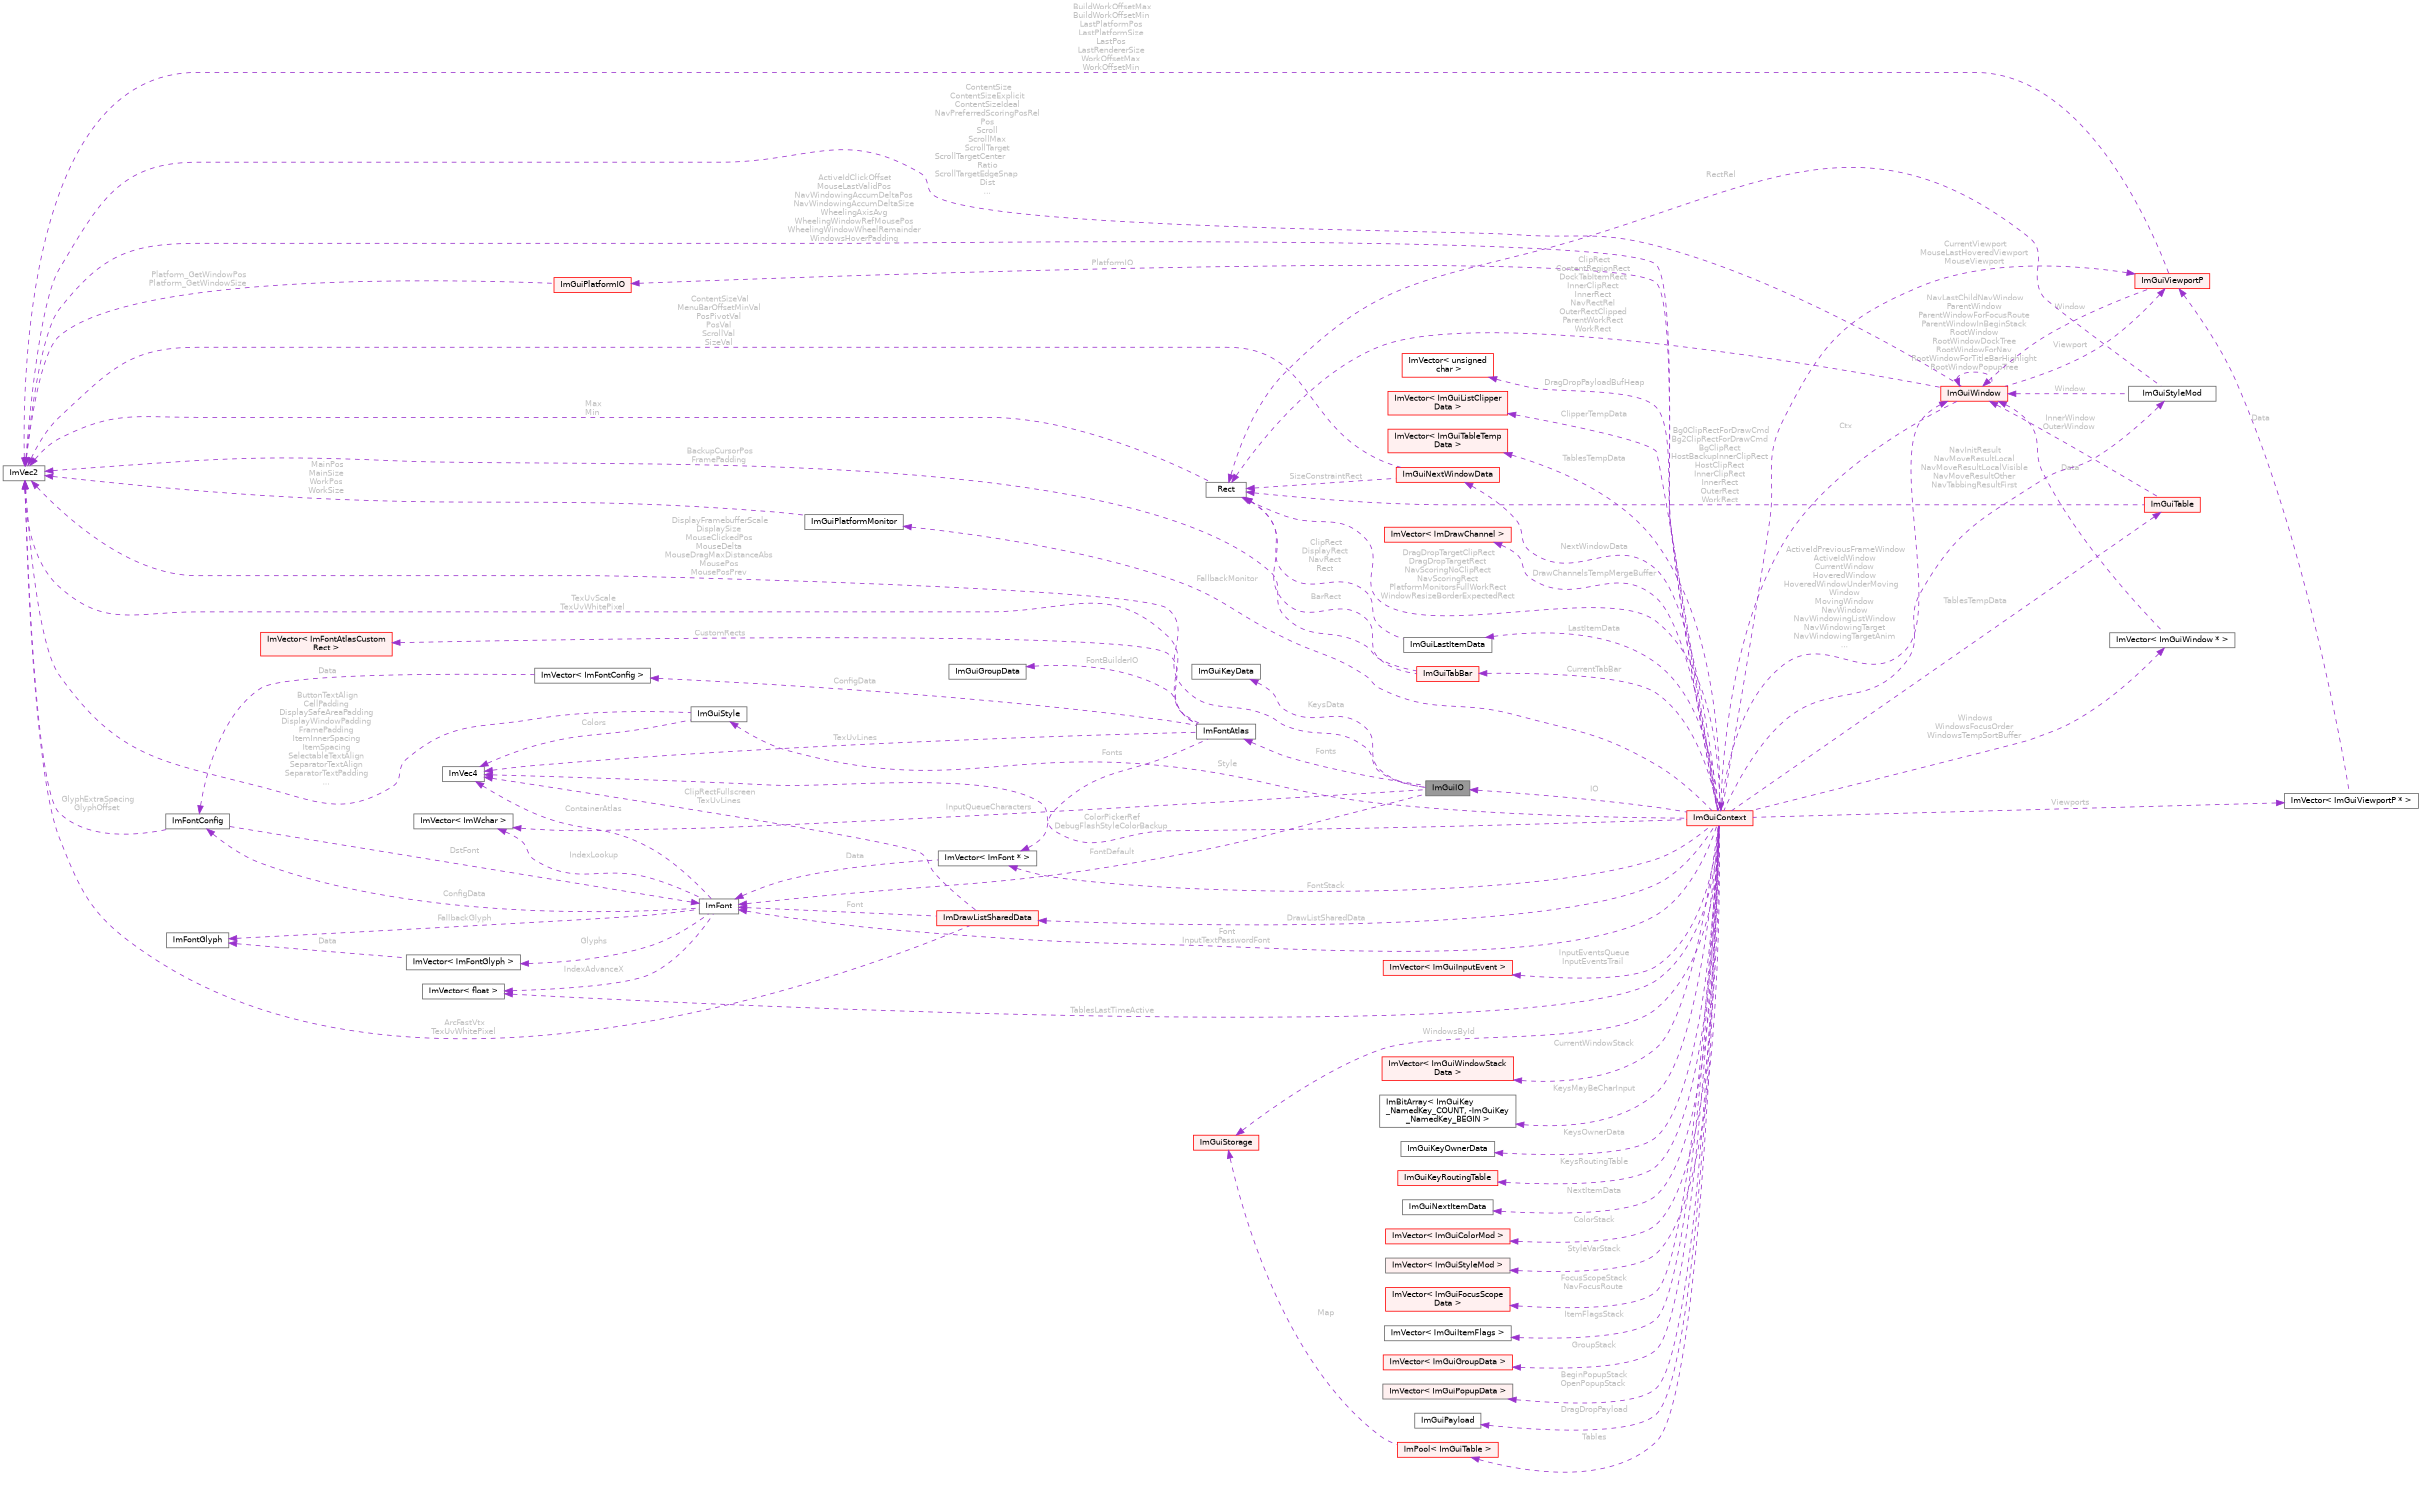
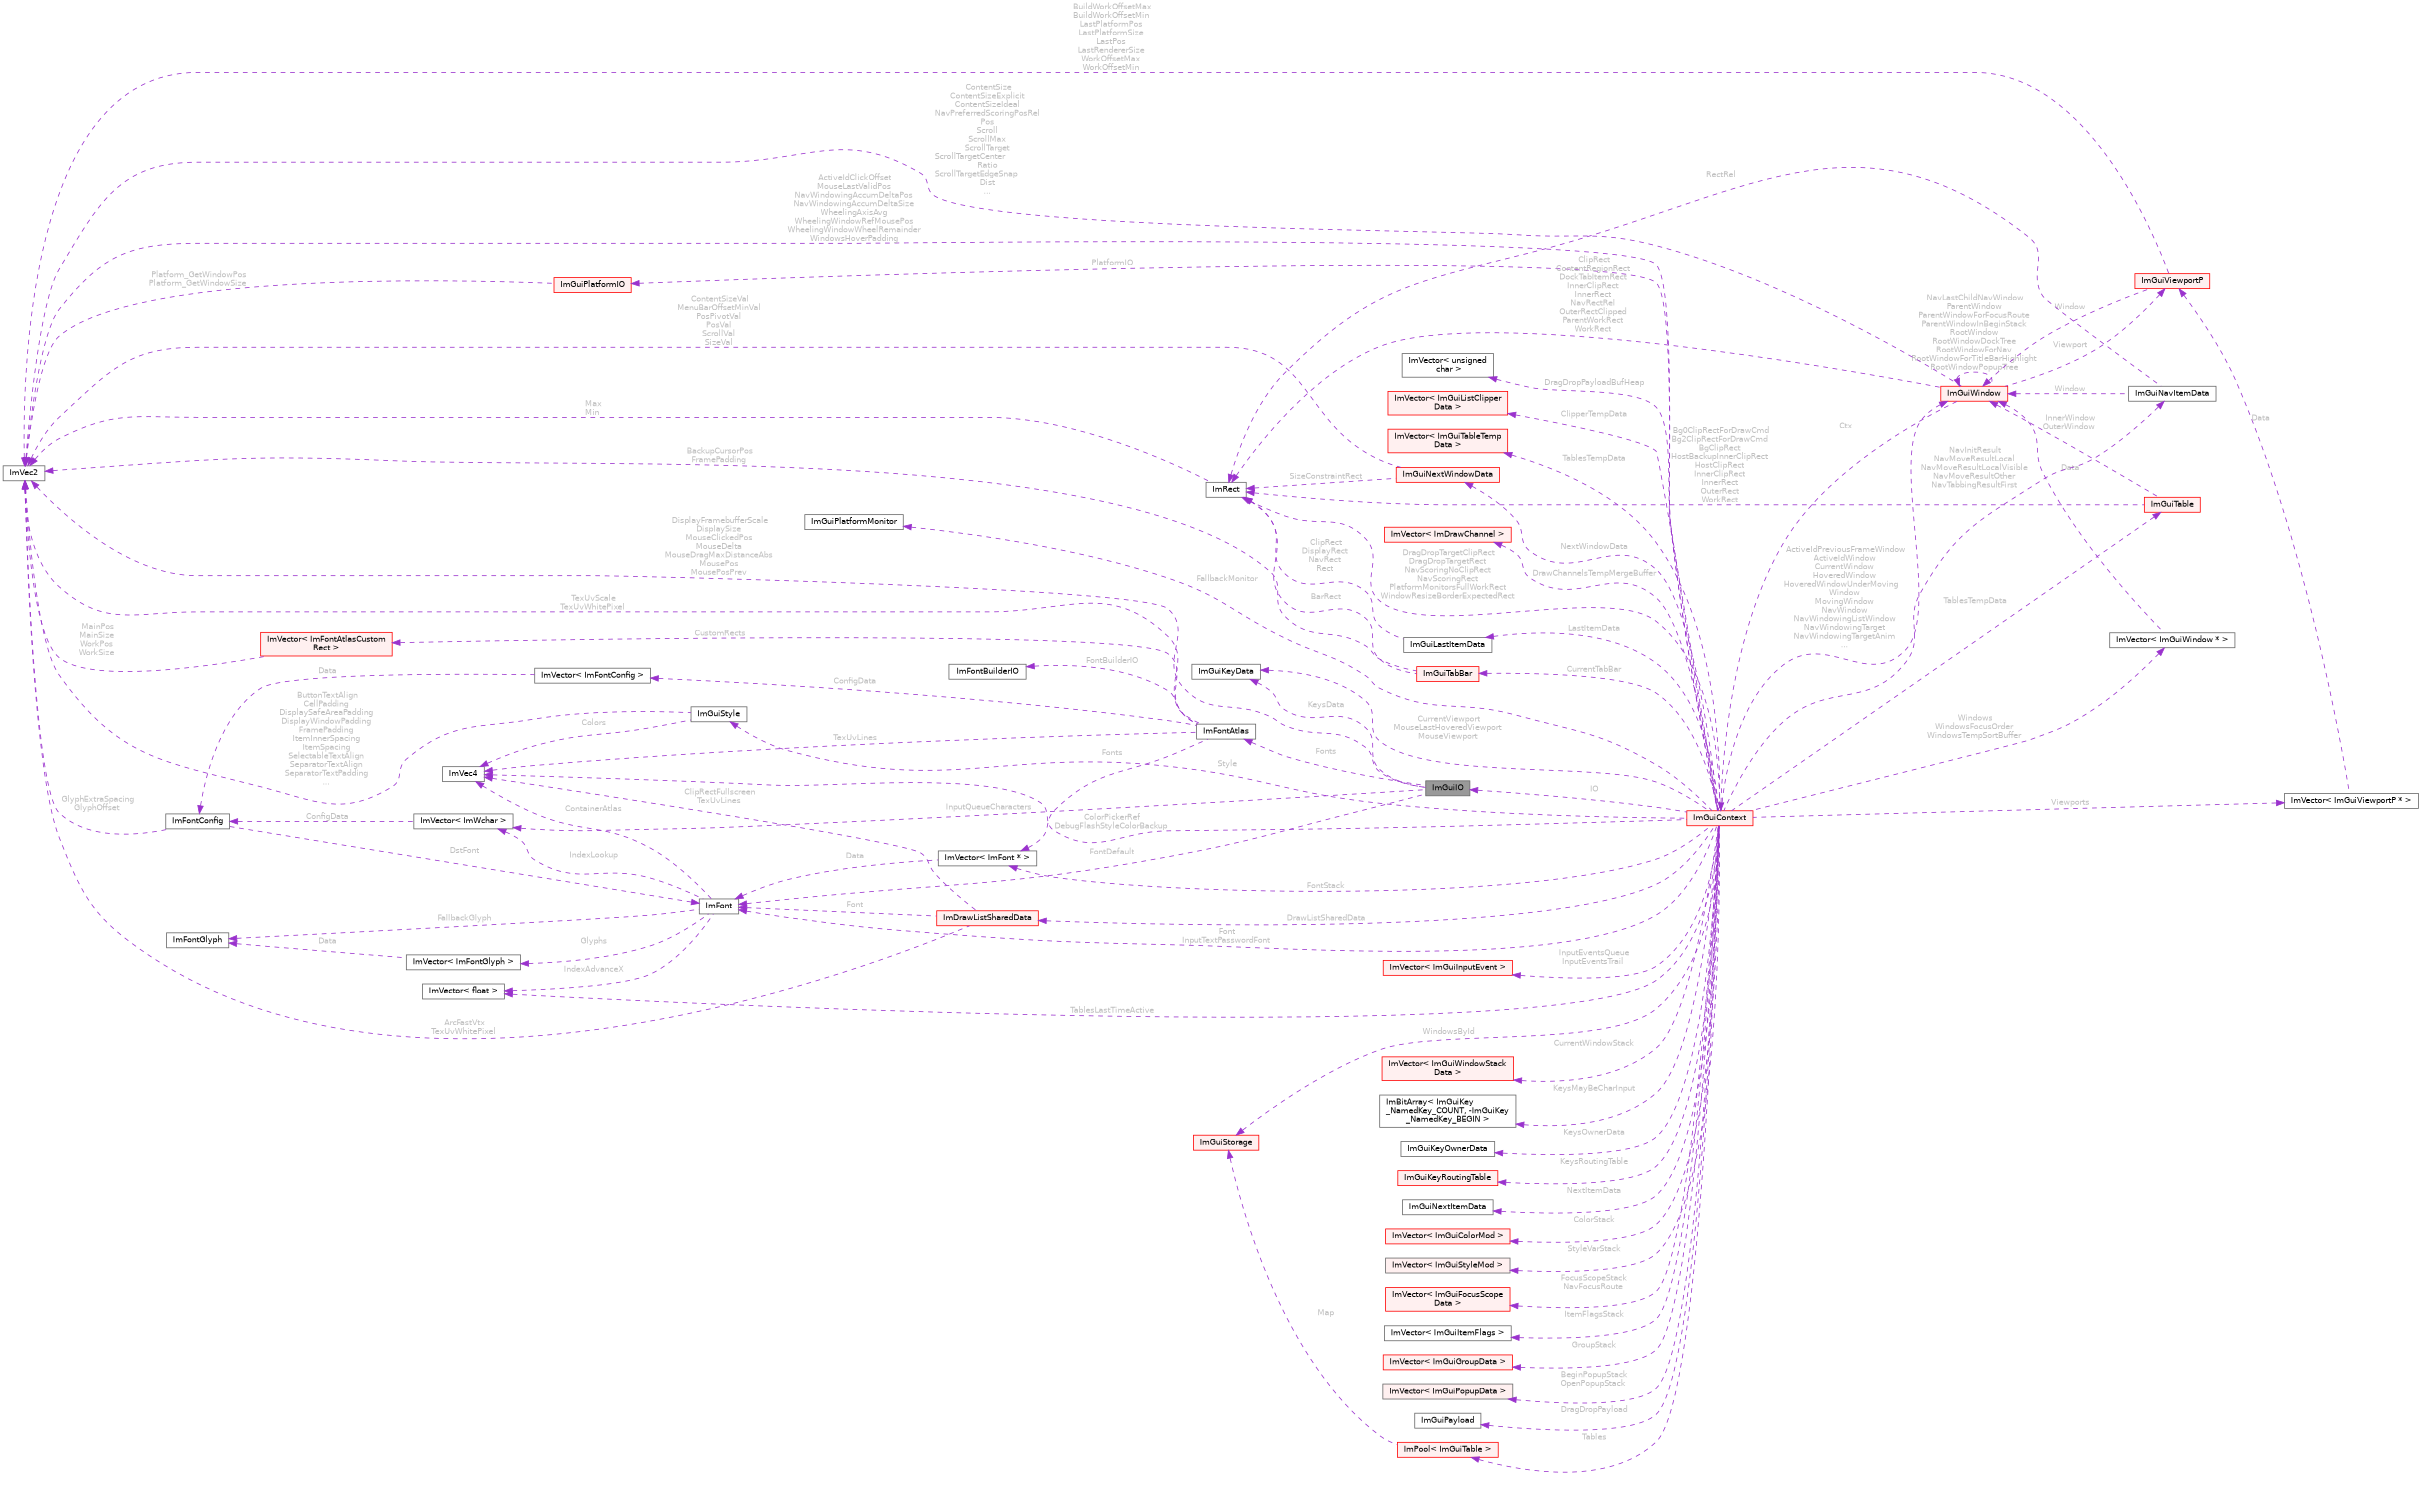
(1448, 365) -> (1448, 365)
(2172, 394) -> (2172, 394)
(1785, 416) -> (1473, 766)
(1226, 490) -> (1226, 490)
(429, 502) -> (76, 666)
(988, 672) -> (988, 672)
(450, 904) -> (326, 821)
